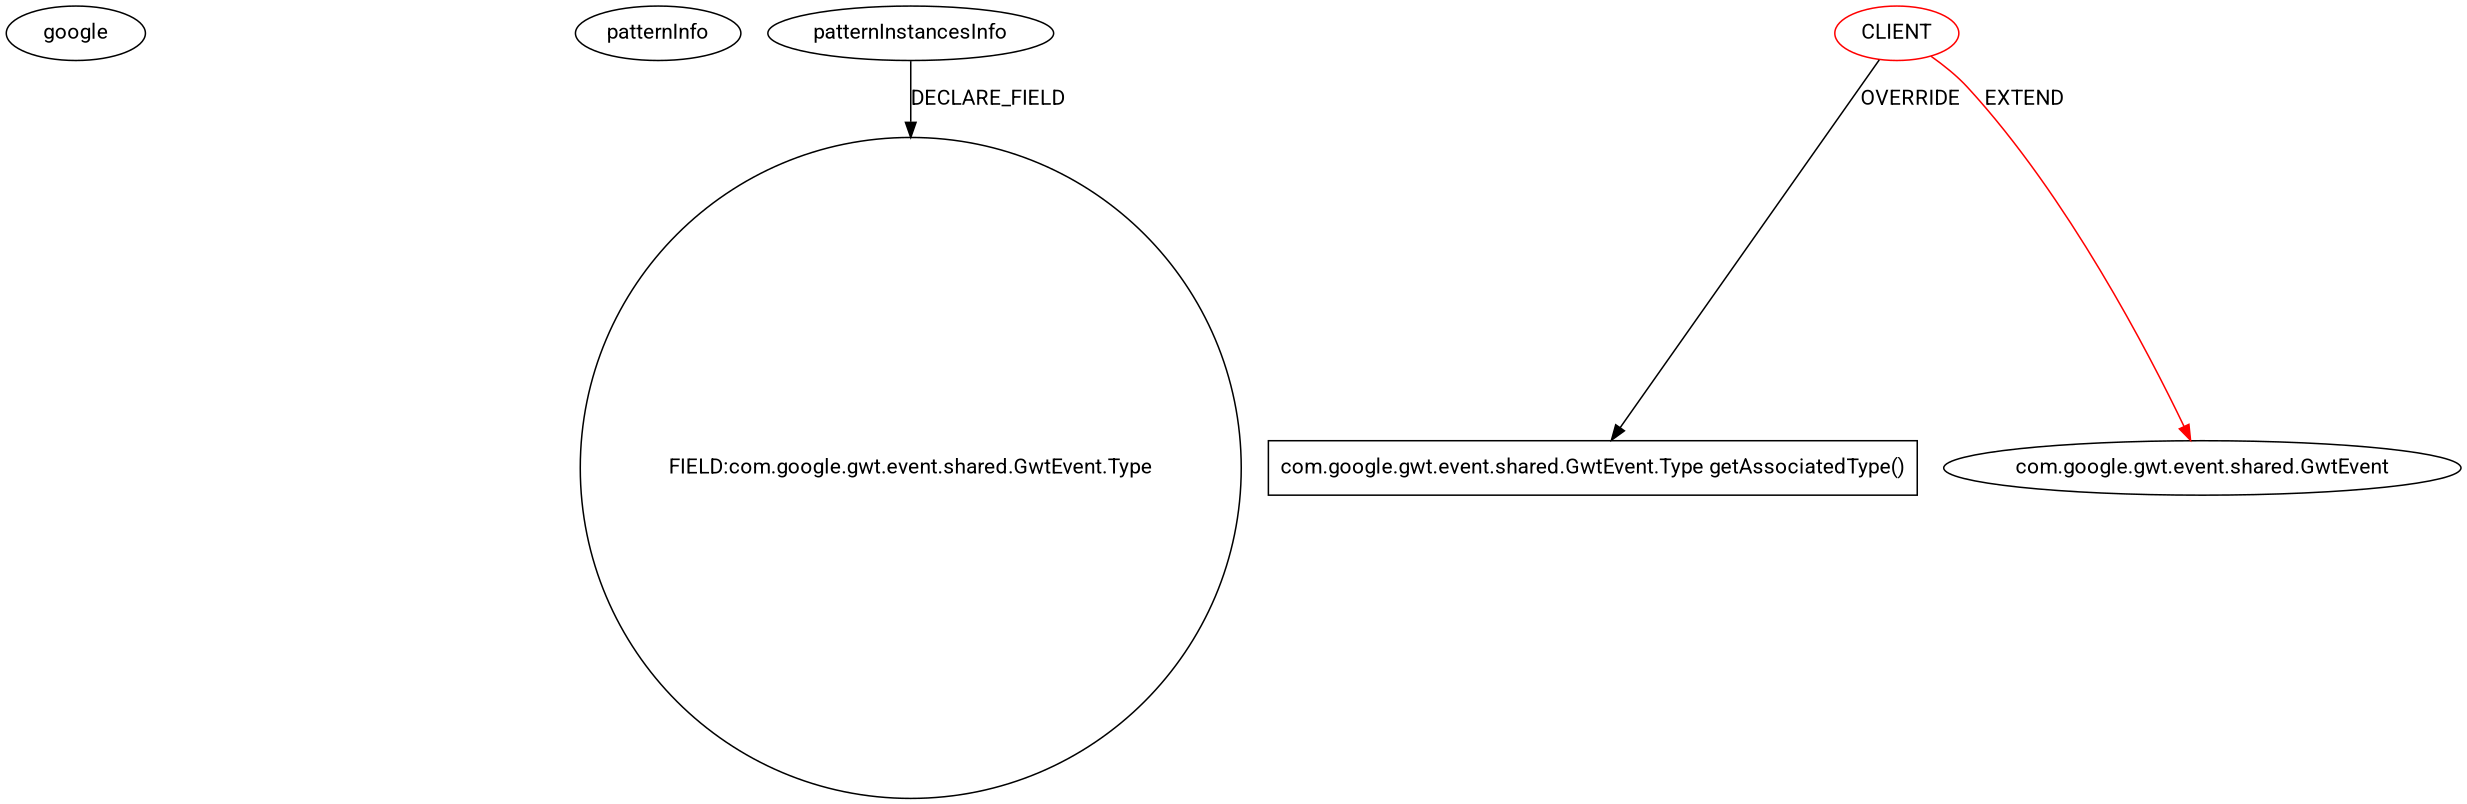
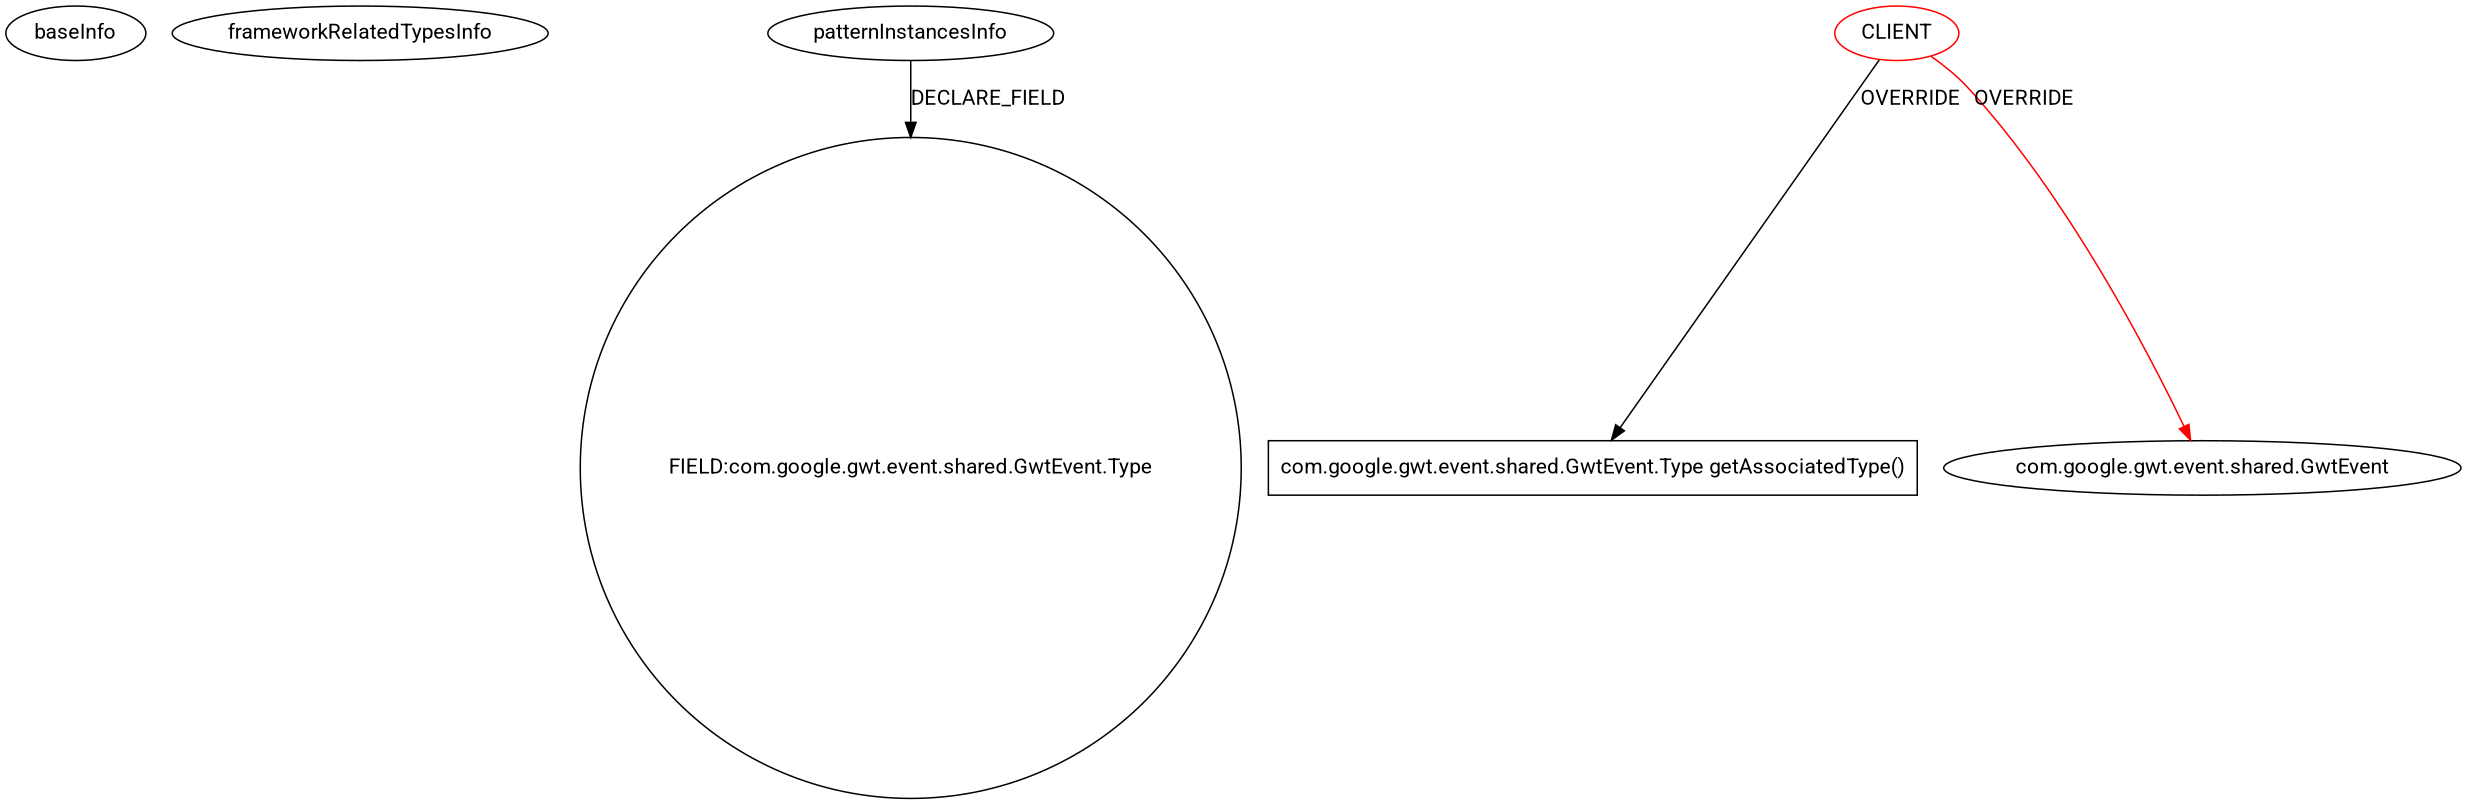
(76, 33) -> (76, 33)
none -> (360, 33)
(658, 33) -> none
(2025, 99) -> (2025, 99)
